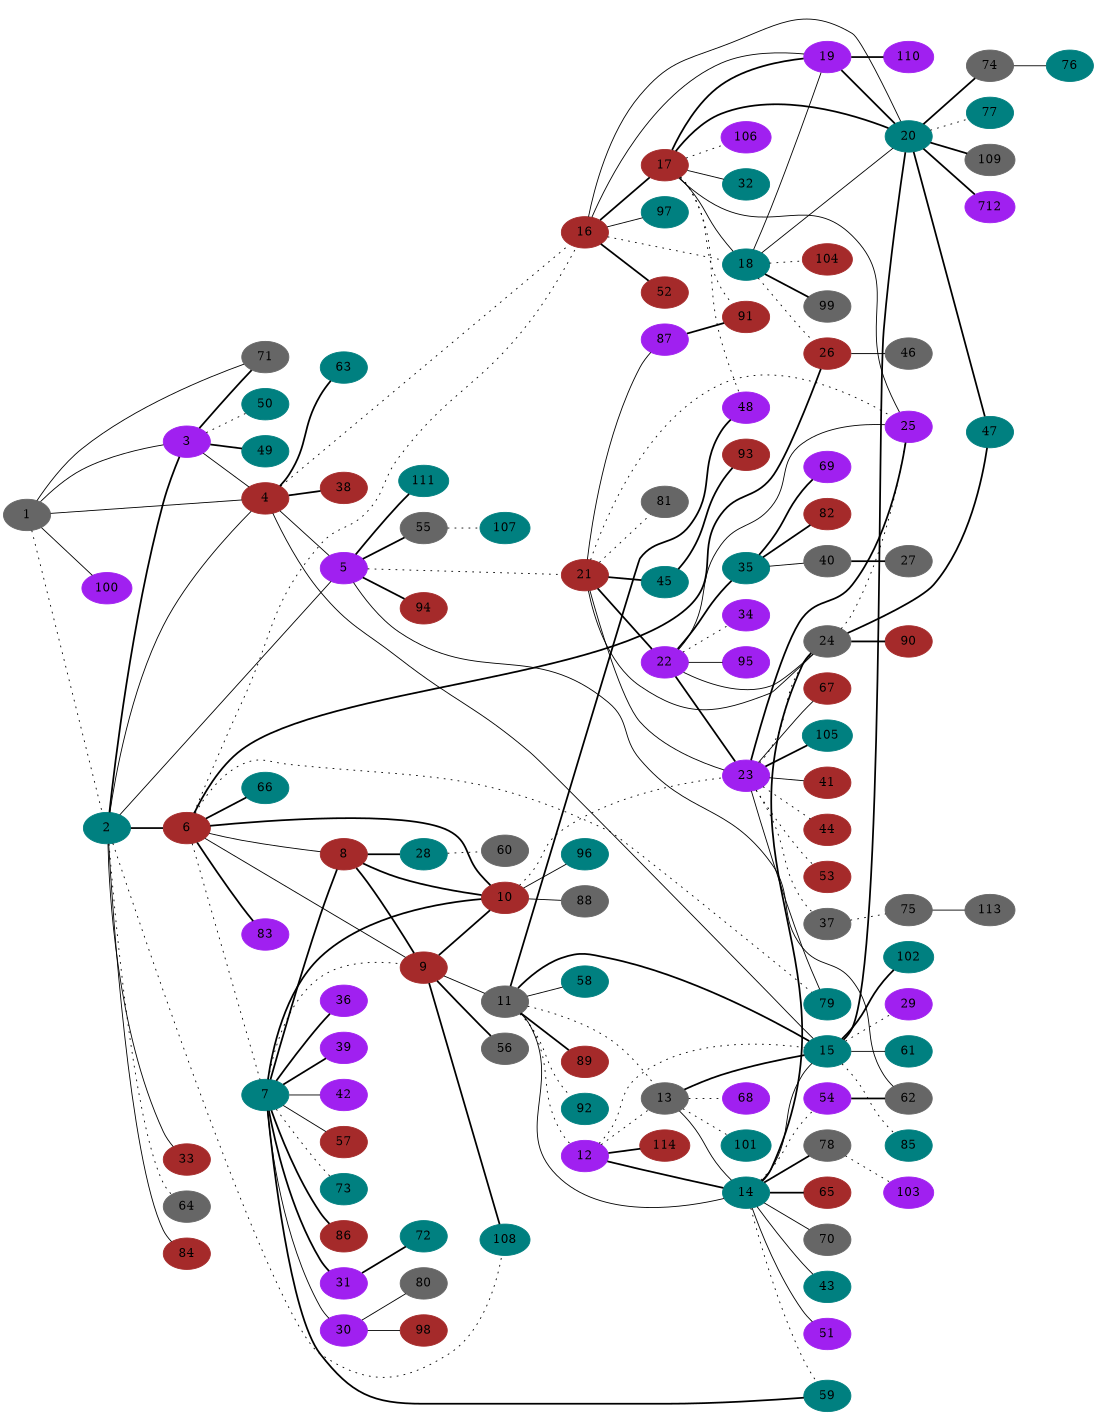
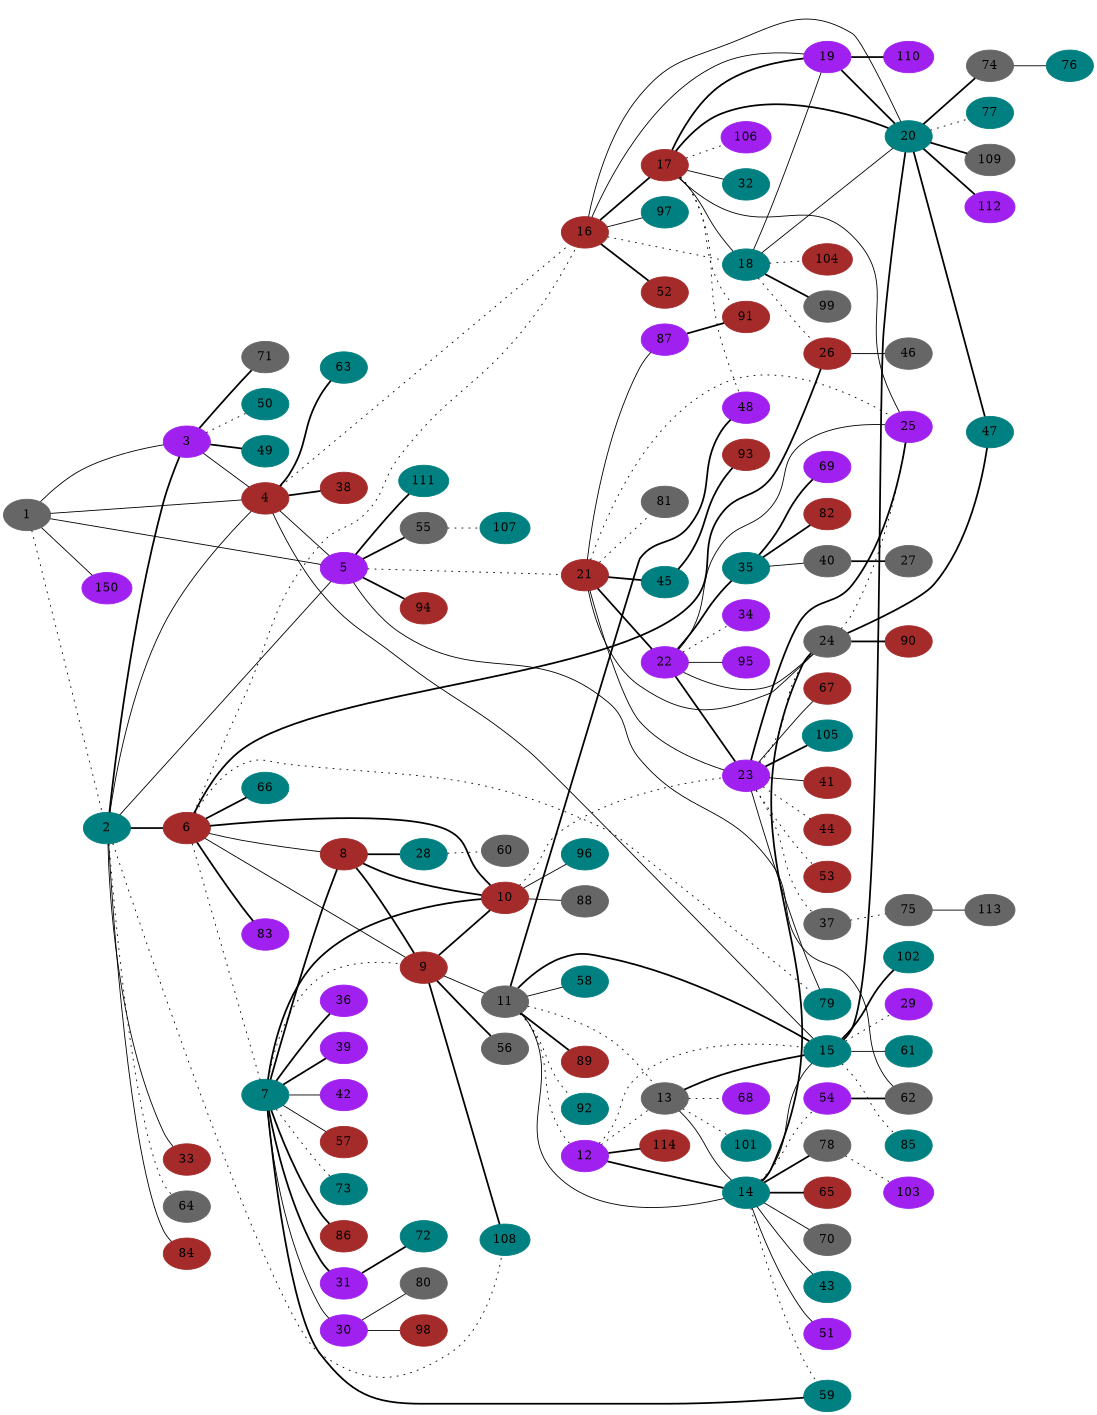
(990, 207) -> (990, 207)
(129, 417) -> (185, 542)
(107, 588) -> (107, 588)
